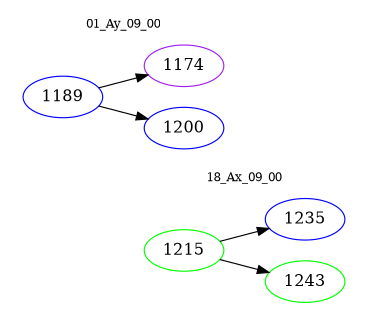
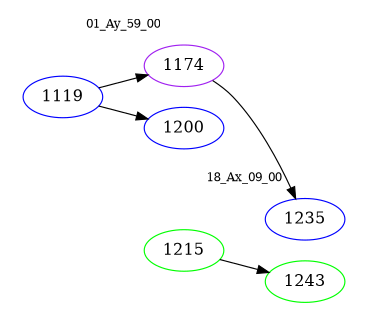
(123, 25) -> (123, 25)
(63, 97) -> (63, 97)
(239, 236) -> (258, 129)
